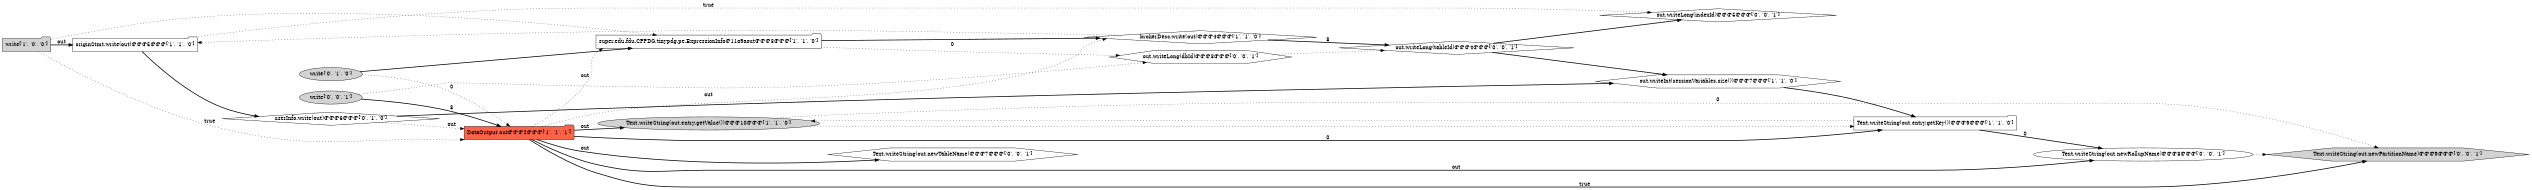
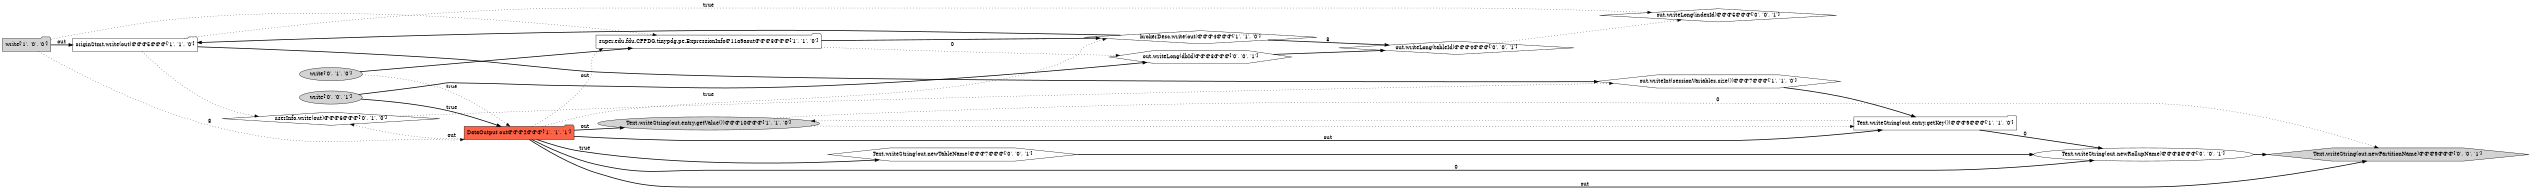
(661, 31) -> (661, 31)
(1585, 32) -> (1585, 32)
(1327, 52) -> (1327, 52)
(1578, 63) -> (896, 79)
(452, 87) -> (452, 87)
(751, 88) -> (751, 88)
(194, 93) -> (194, 93)
(709, 95) -> (709, 95)
(1003, 97) -> (1003, 97)
(452, 108) -> (452, 108)
(210, 121) -> (210, 121)
(420, 125) -> (409, 136)
(1328, 138) -> (1328, 138)
(585, 148) -> (585, 148)
none -> (1554, 155)
(2258, 155) -> (2258, 155)
(1456, 167) -> (1456, 167)
(1585, 184) -> (1585, 184)
